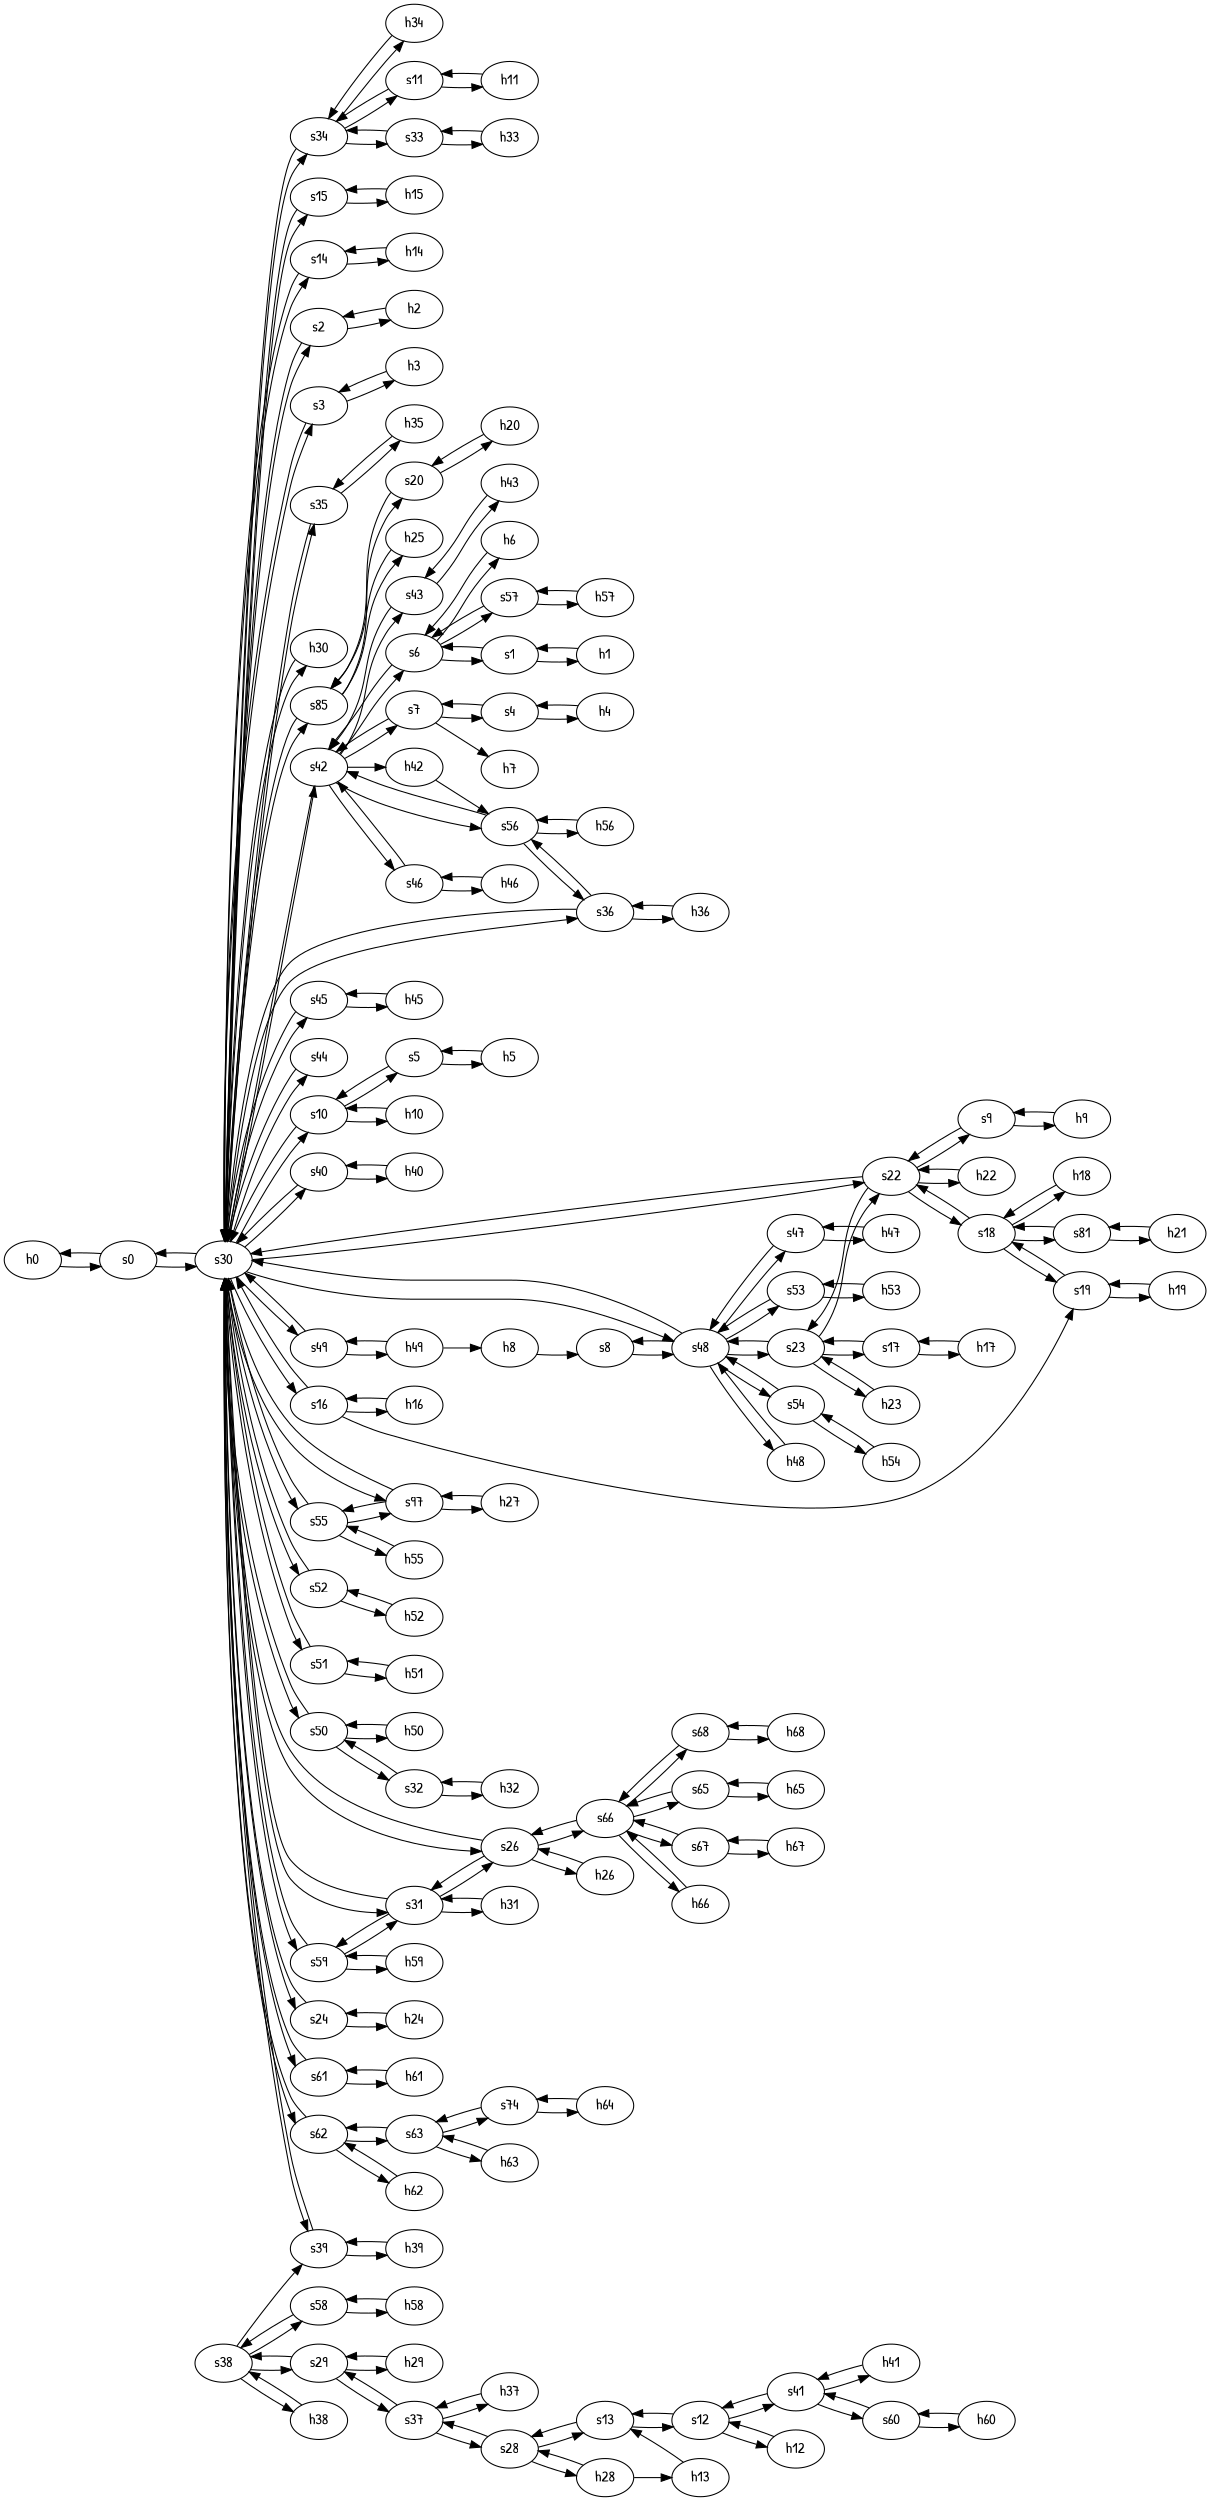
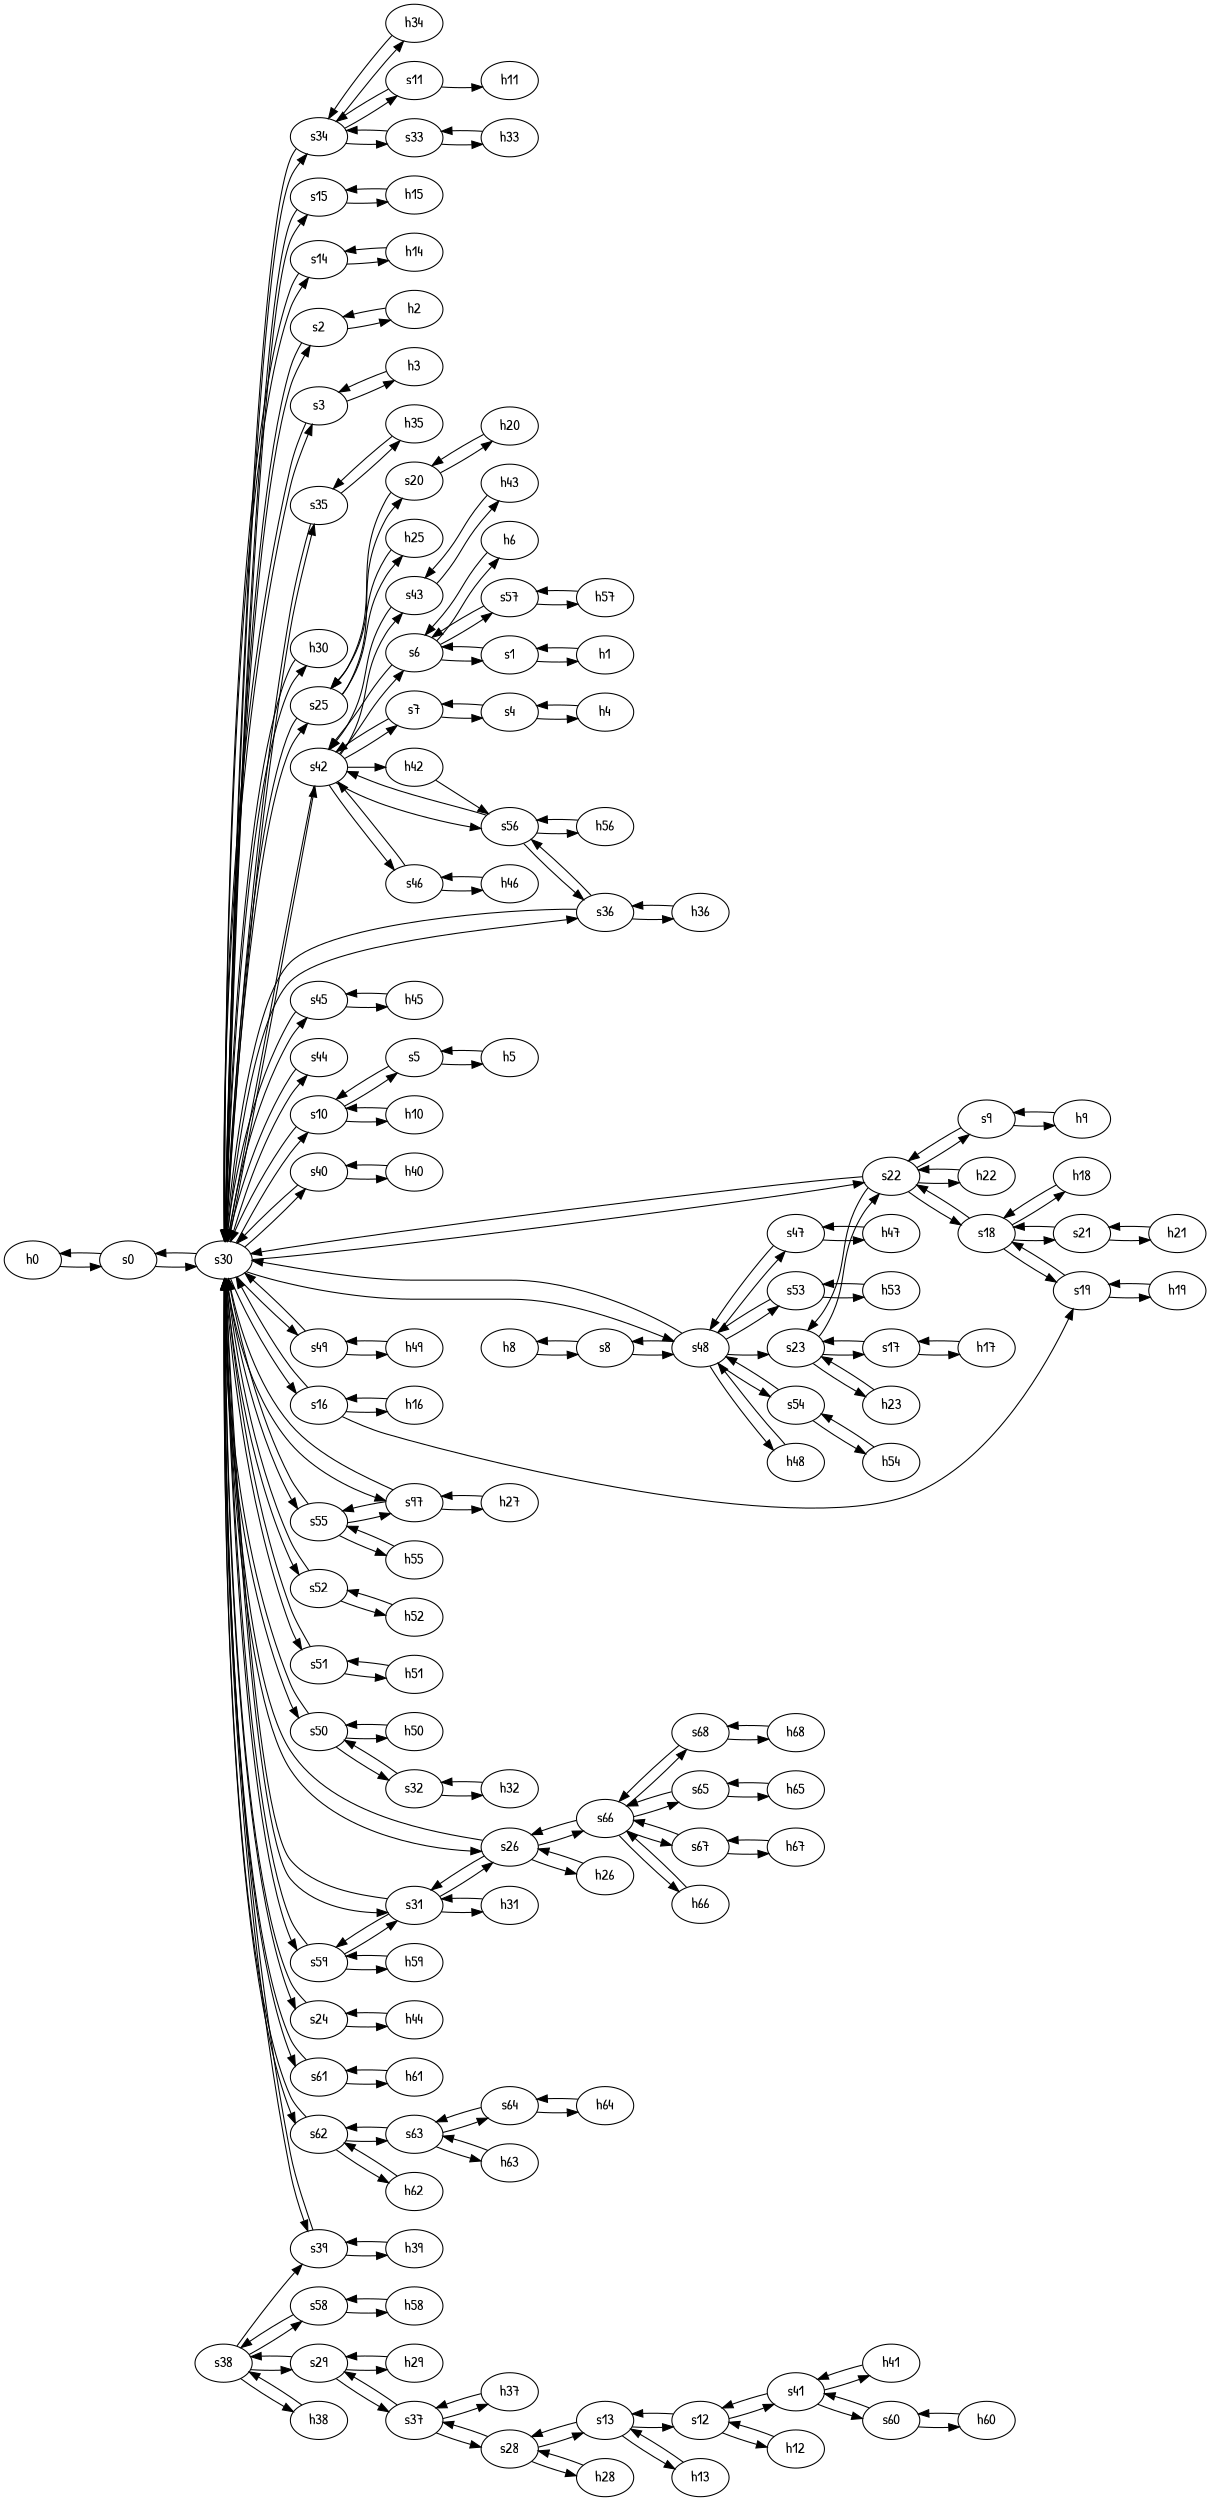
(467, 73) -> none
(319, 706) -> (319, 706)
(510, 769) -> none
(1082, 1234) -> (1082, 1234)
(753, 1341) -> none
(457, 1348) -> (563, 1341)
(414, 2020) -> (414, 2020)
(510, 2106) -> (510, 2106)
(648, 2478) -> (644, 2450)
